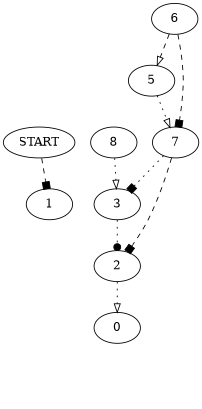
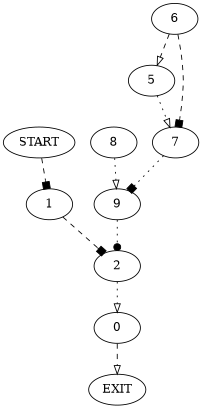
(156, 203) -> (80, 232)
(117, 204) -> (117, 204)
none -> (117, 390)
